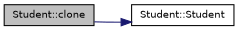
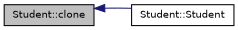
(108, 22) -> (118, 8)
